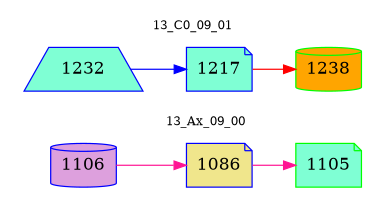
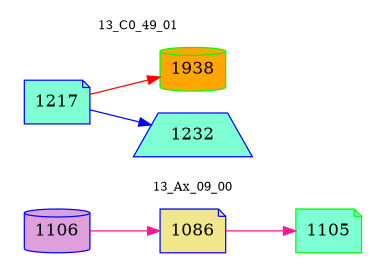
(193, 26) -> (138, 26)
(152, 69) -> (115, 116)
(329, 69) -> (193, 69)
